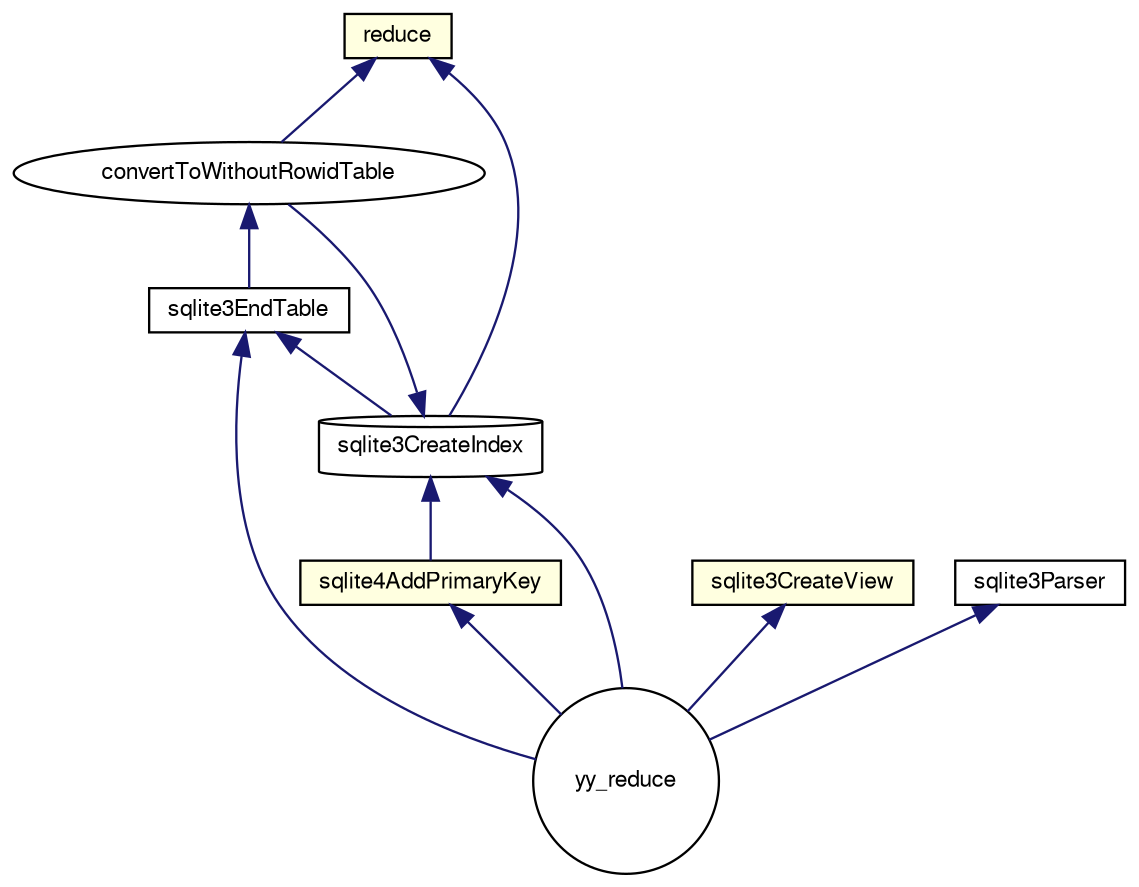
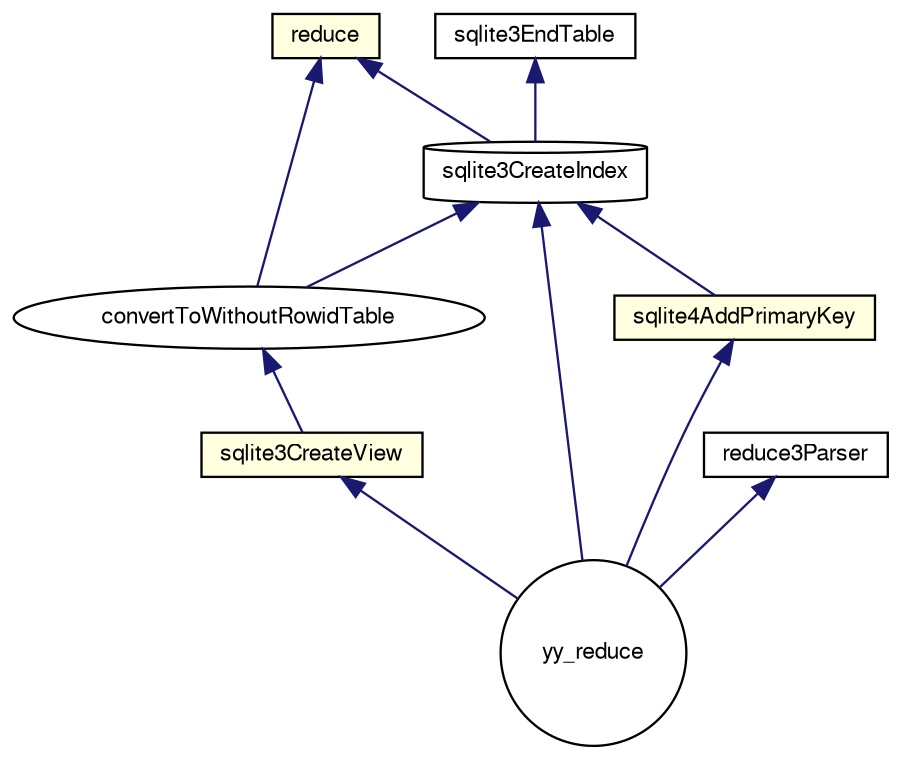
(249, 258) -> (288, 402)
(1040, 583) -> (796, 455)
(295, 624) -> none
